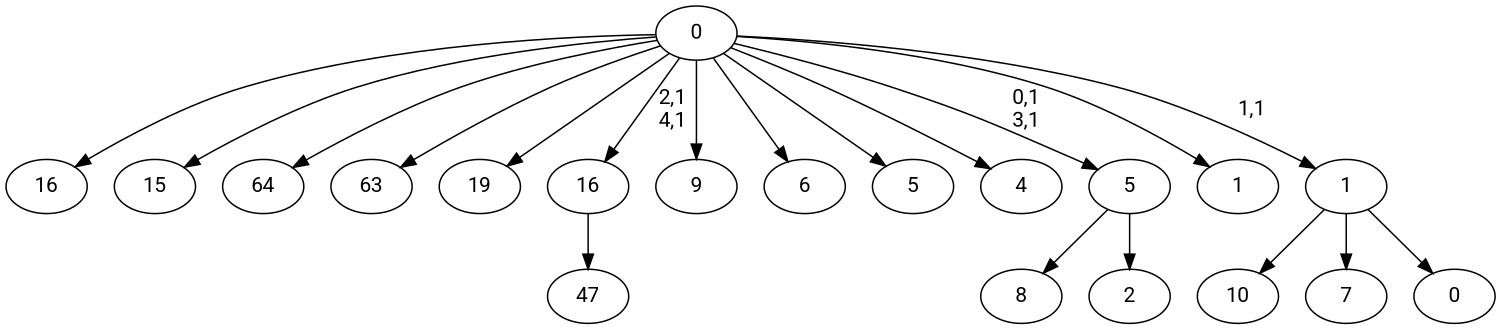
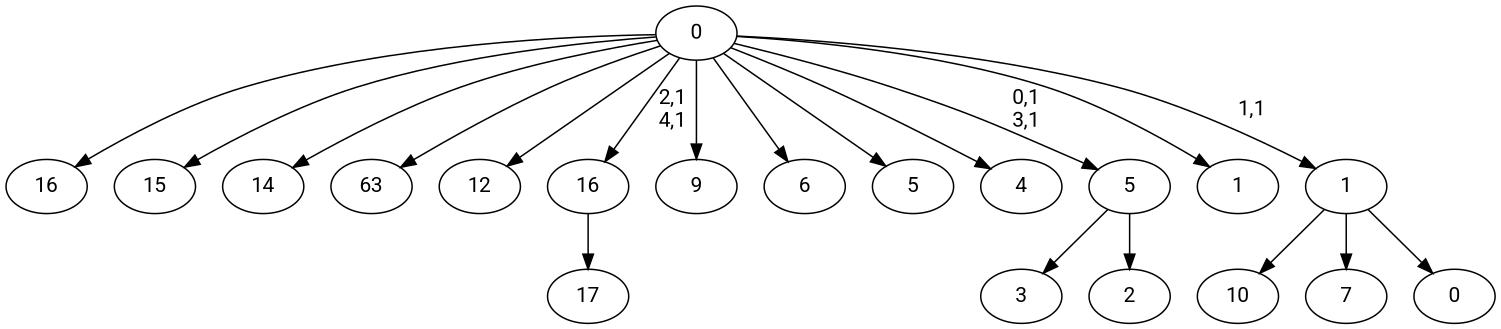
(263, 187) -> (263, 187)
(480, 187) -> (480, 187)
(588, 296) -> (588, 296)
(1021, 296) -> (1021, 296)
